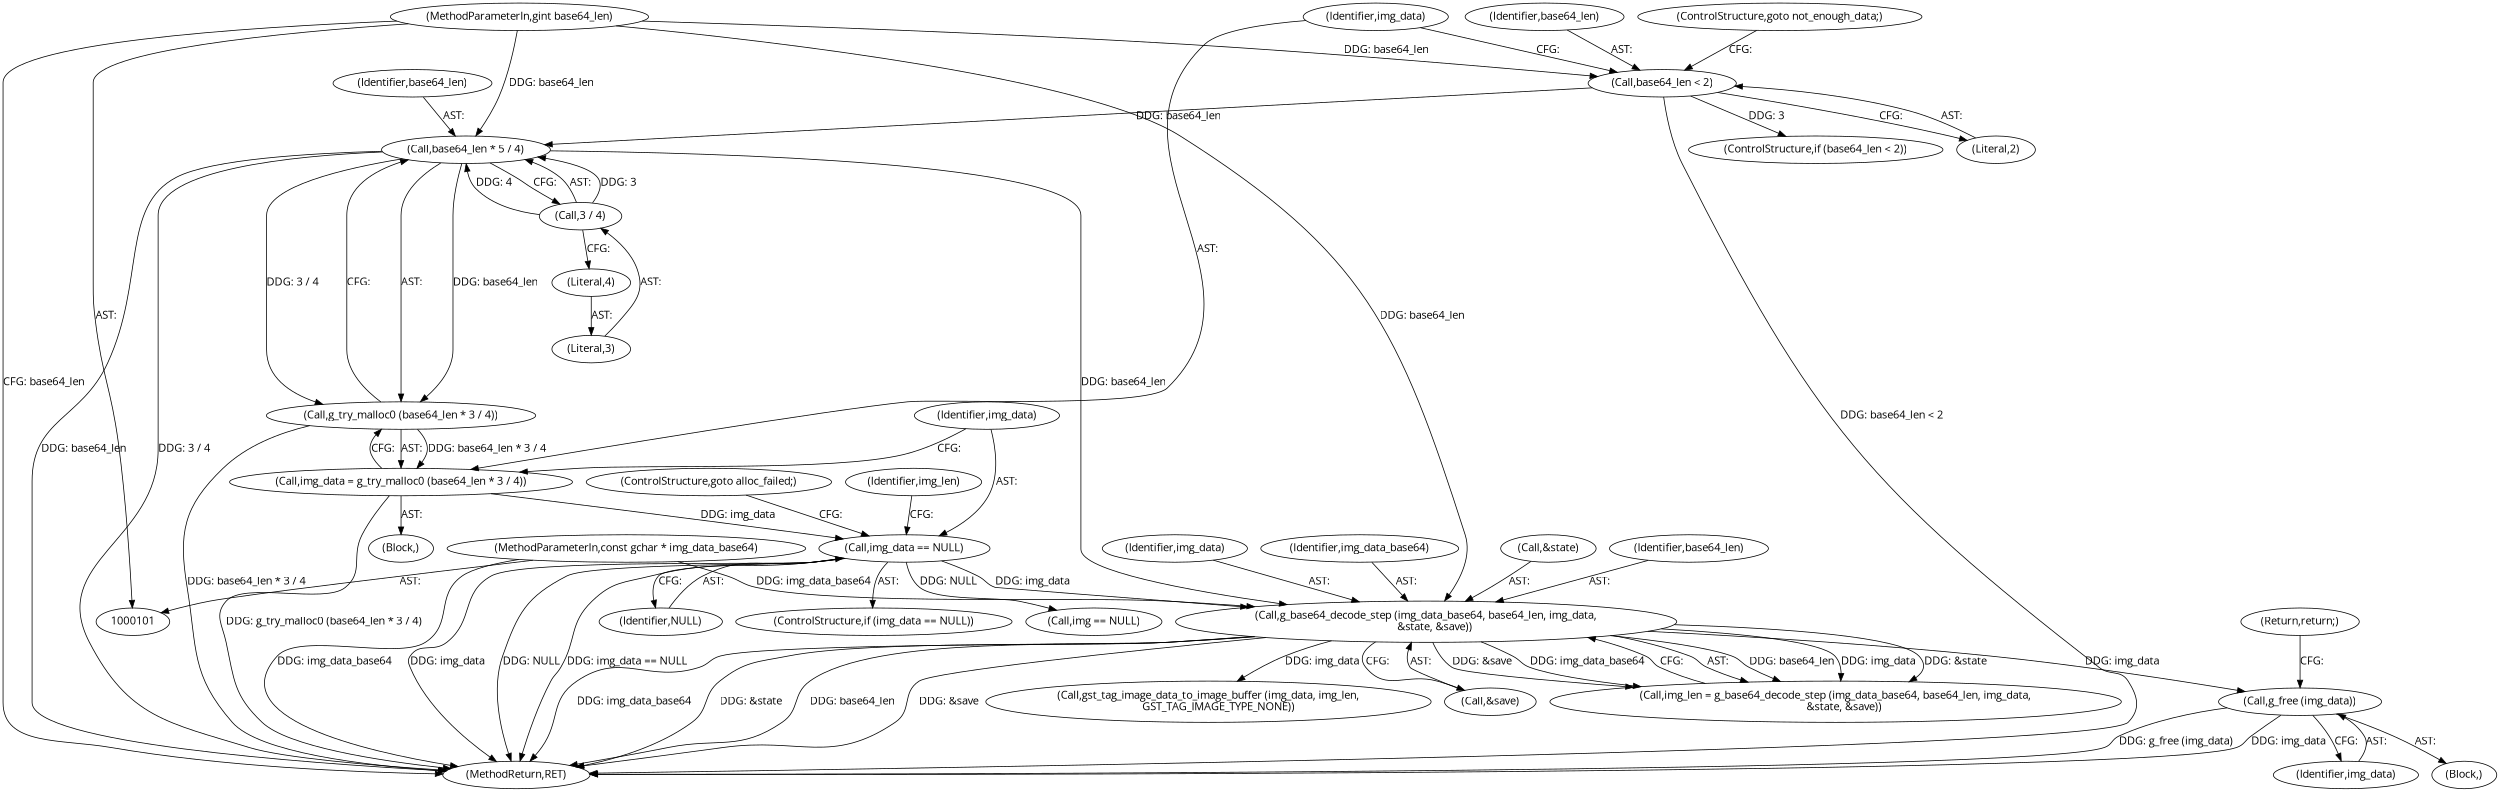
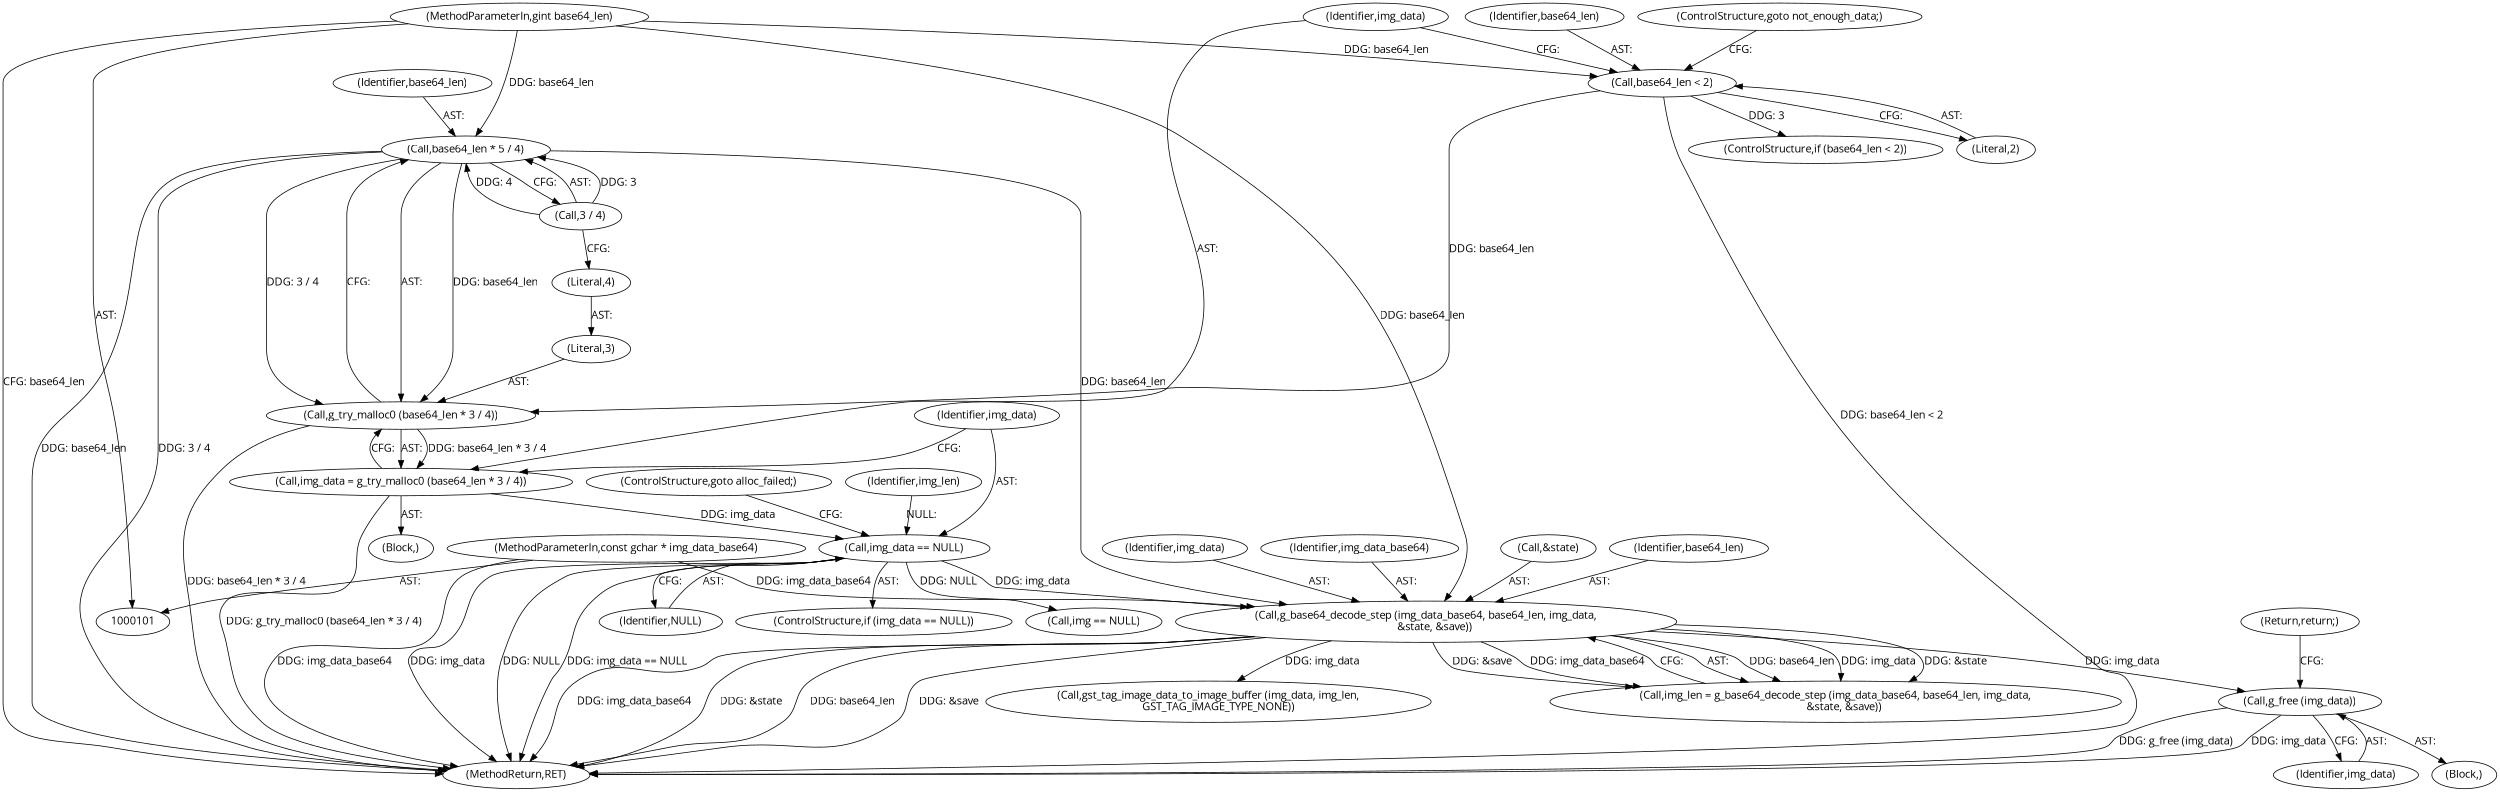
(1072, 116) -> (1186, 388)
(640, 285) -> (505, 379)
(923, 515) -> (923, 515)
(1490, 702) -> none
